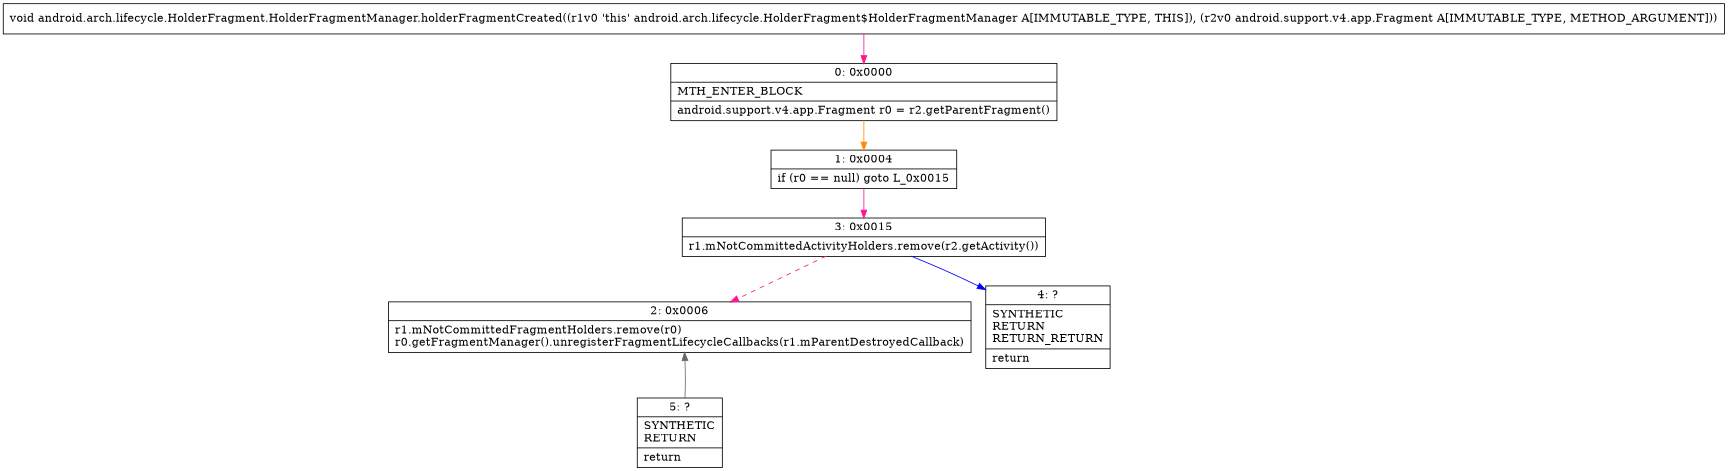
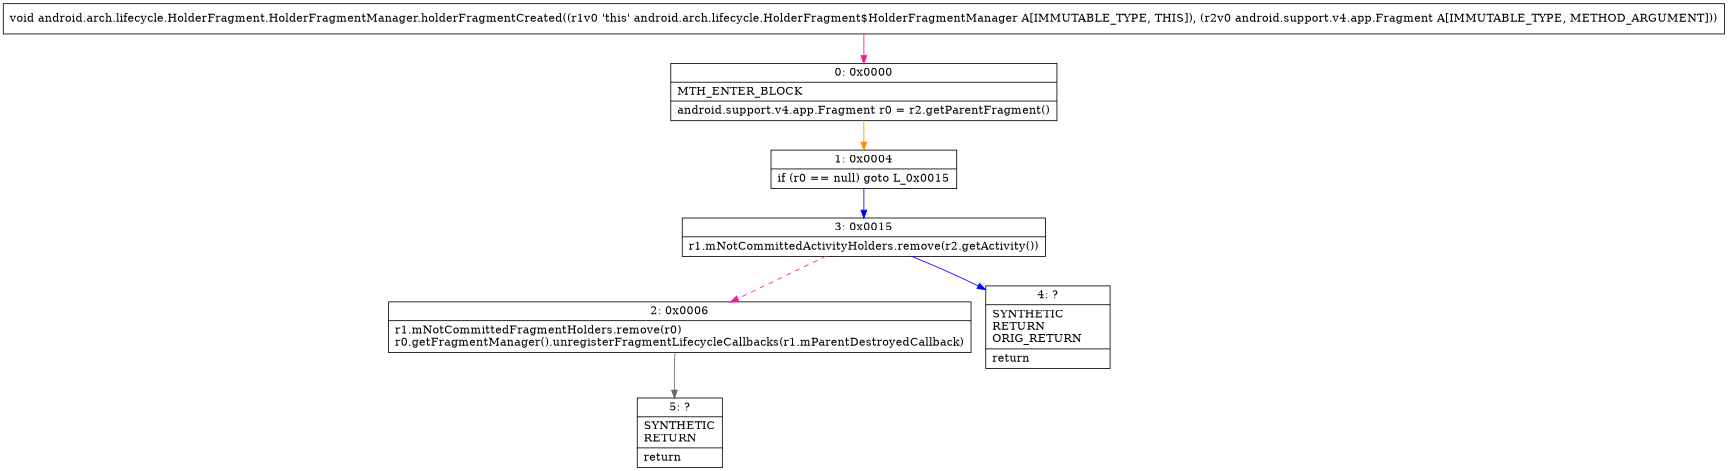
(864, 199) -> (864, 199)
(1048, 339) -> (1037, 339)
(685, 380) -> (674, 371)
